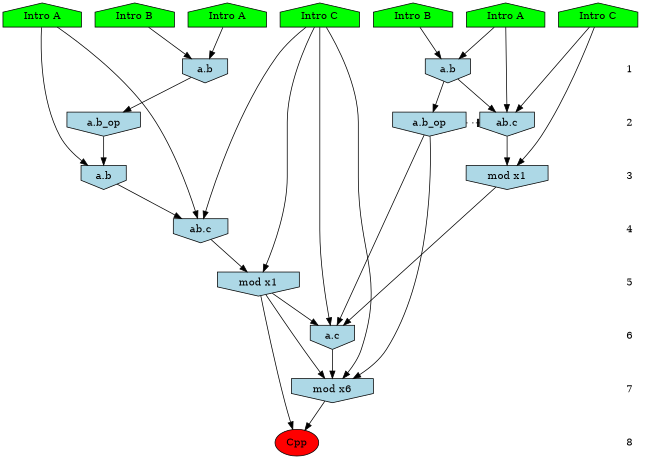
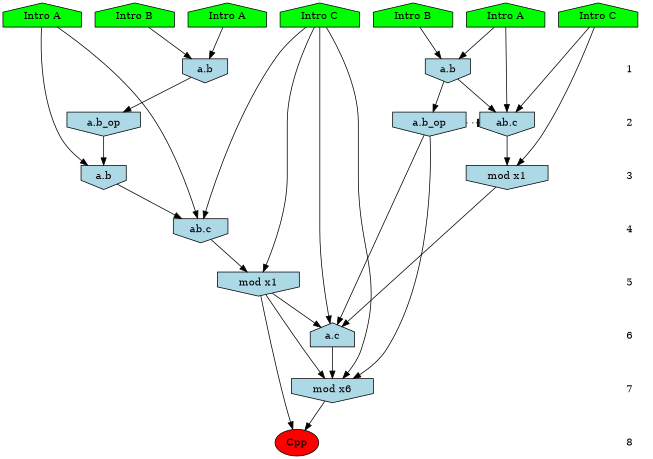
(332, 336) -> (332, 336)
